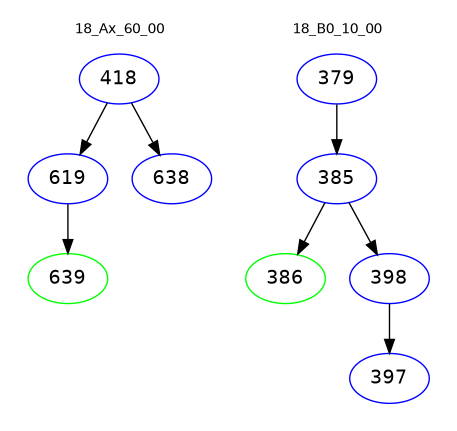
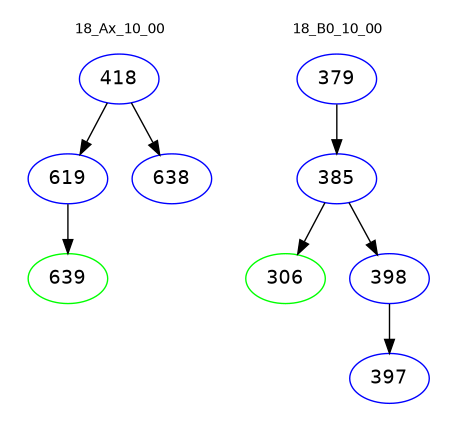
(120, 30) -> (120, 30)
(286, 279) -> (286, 279)
